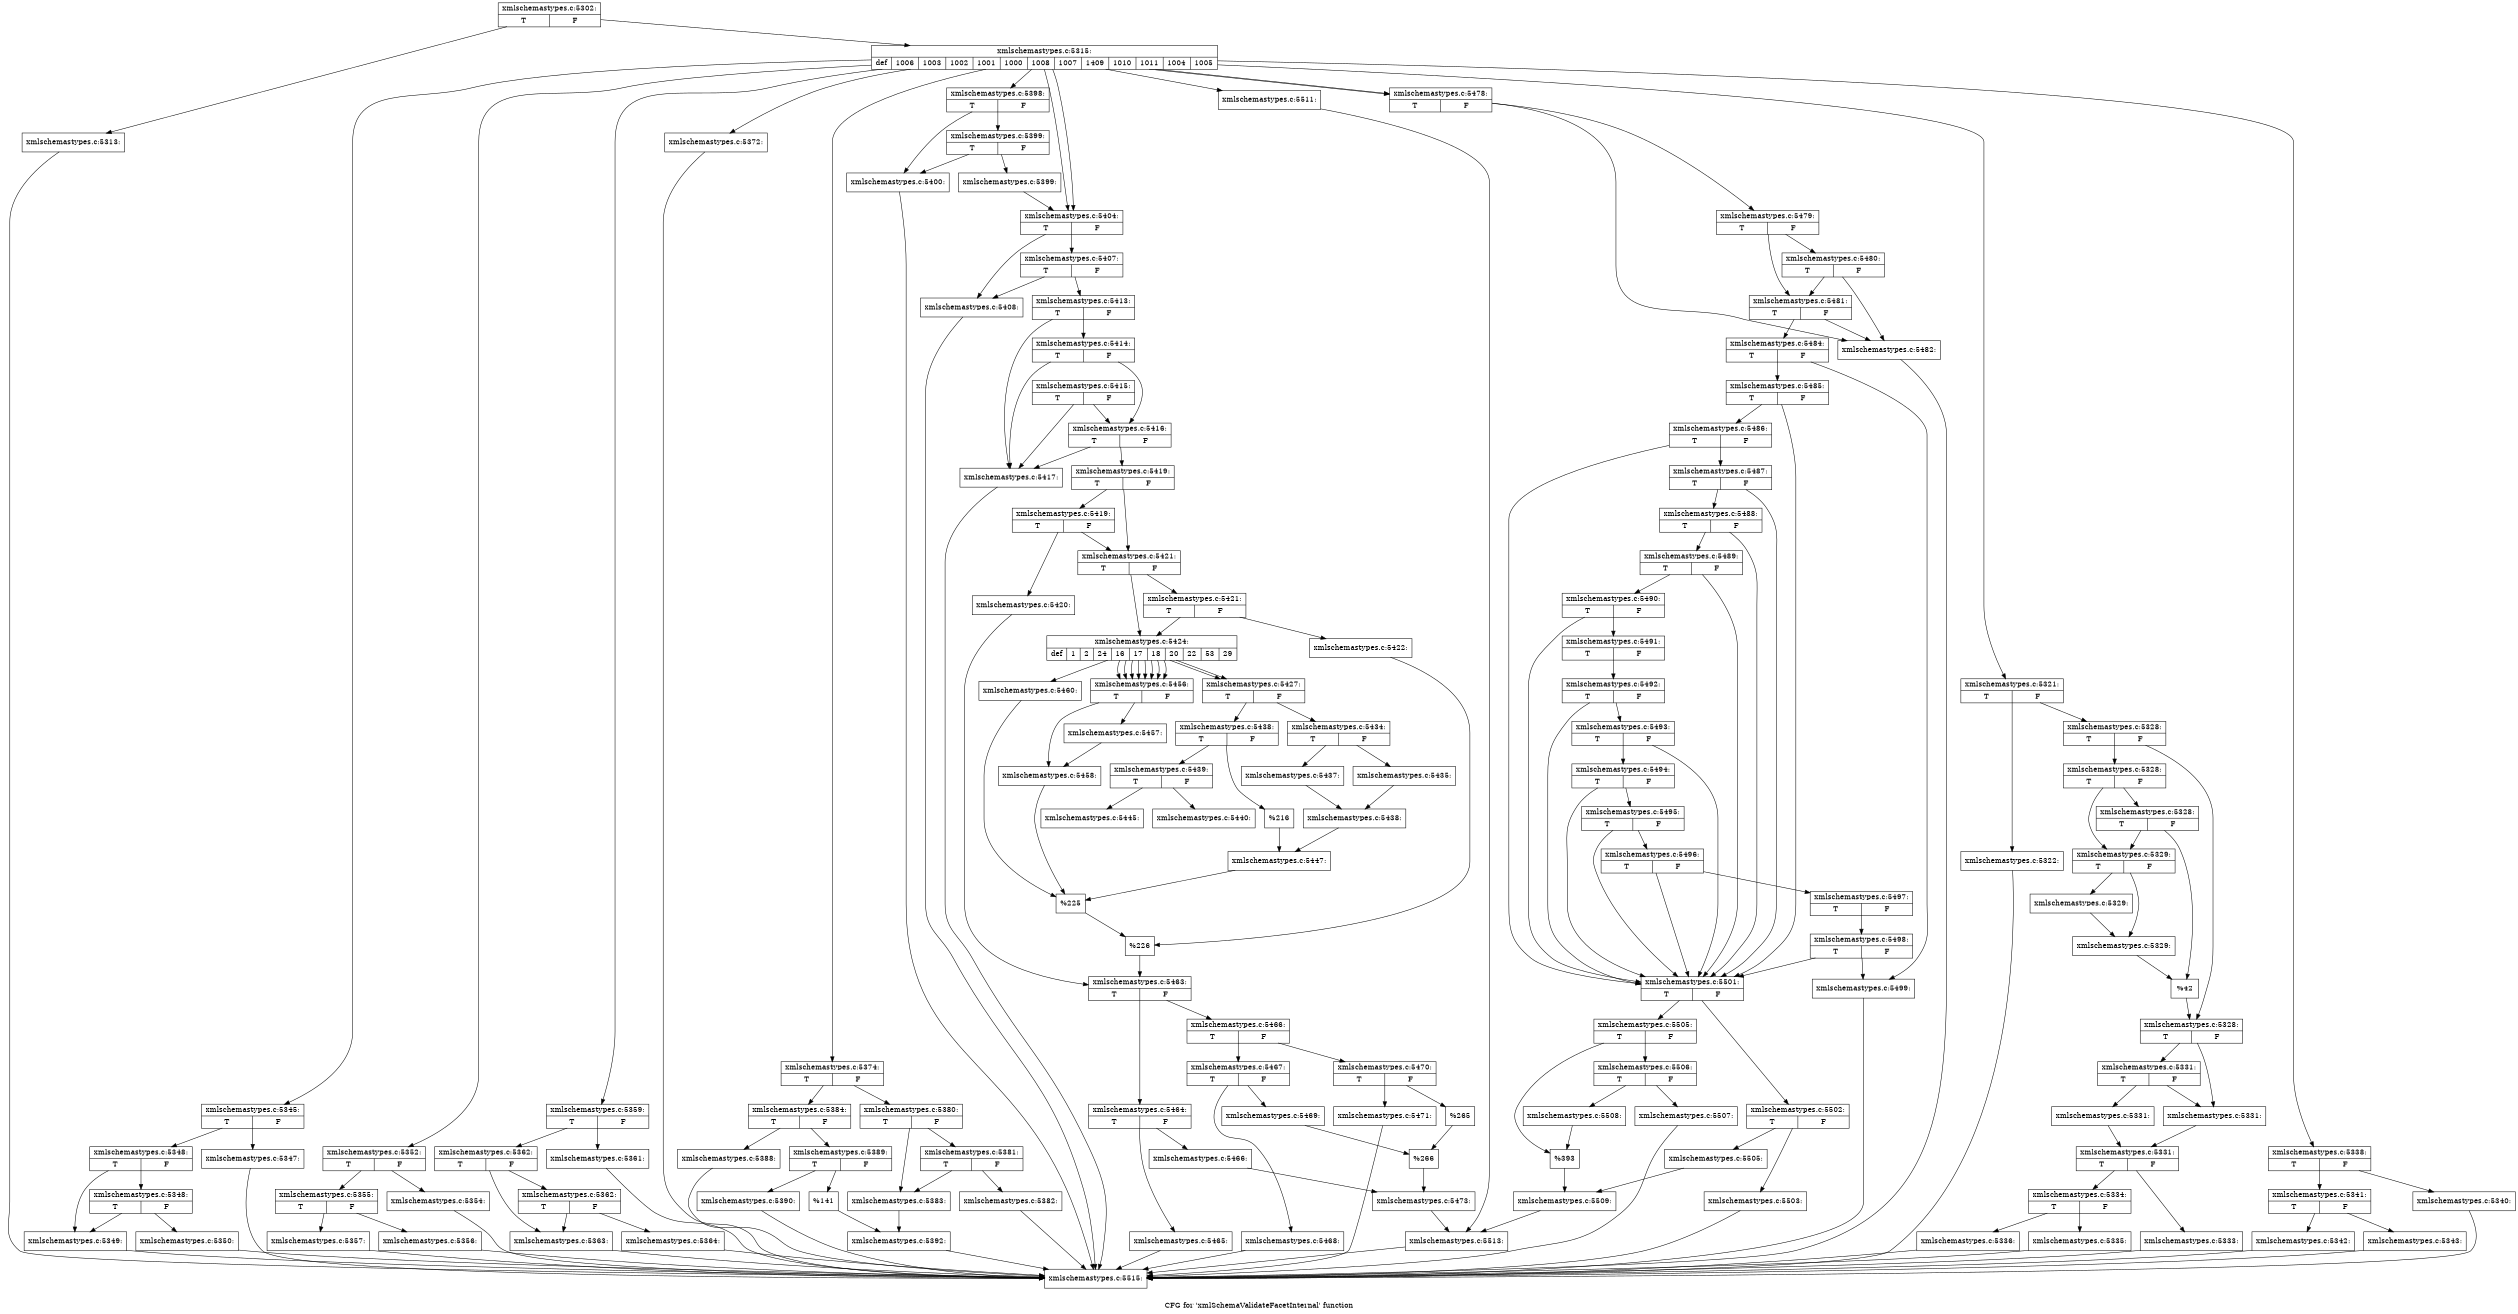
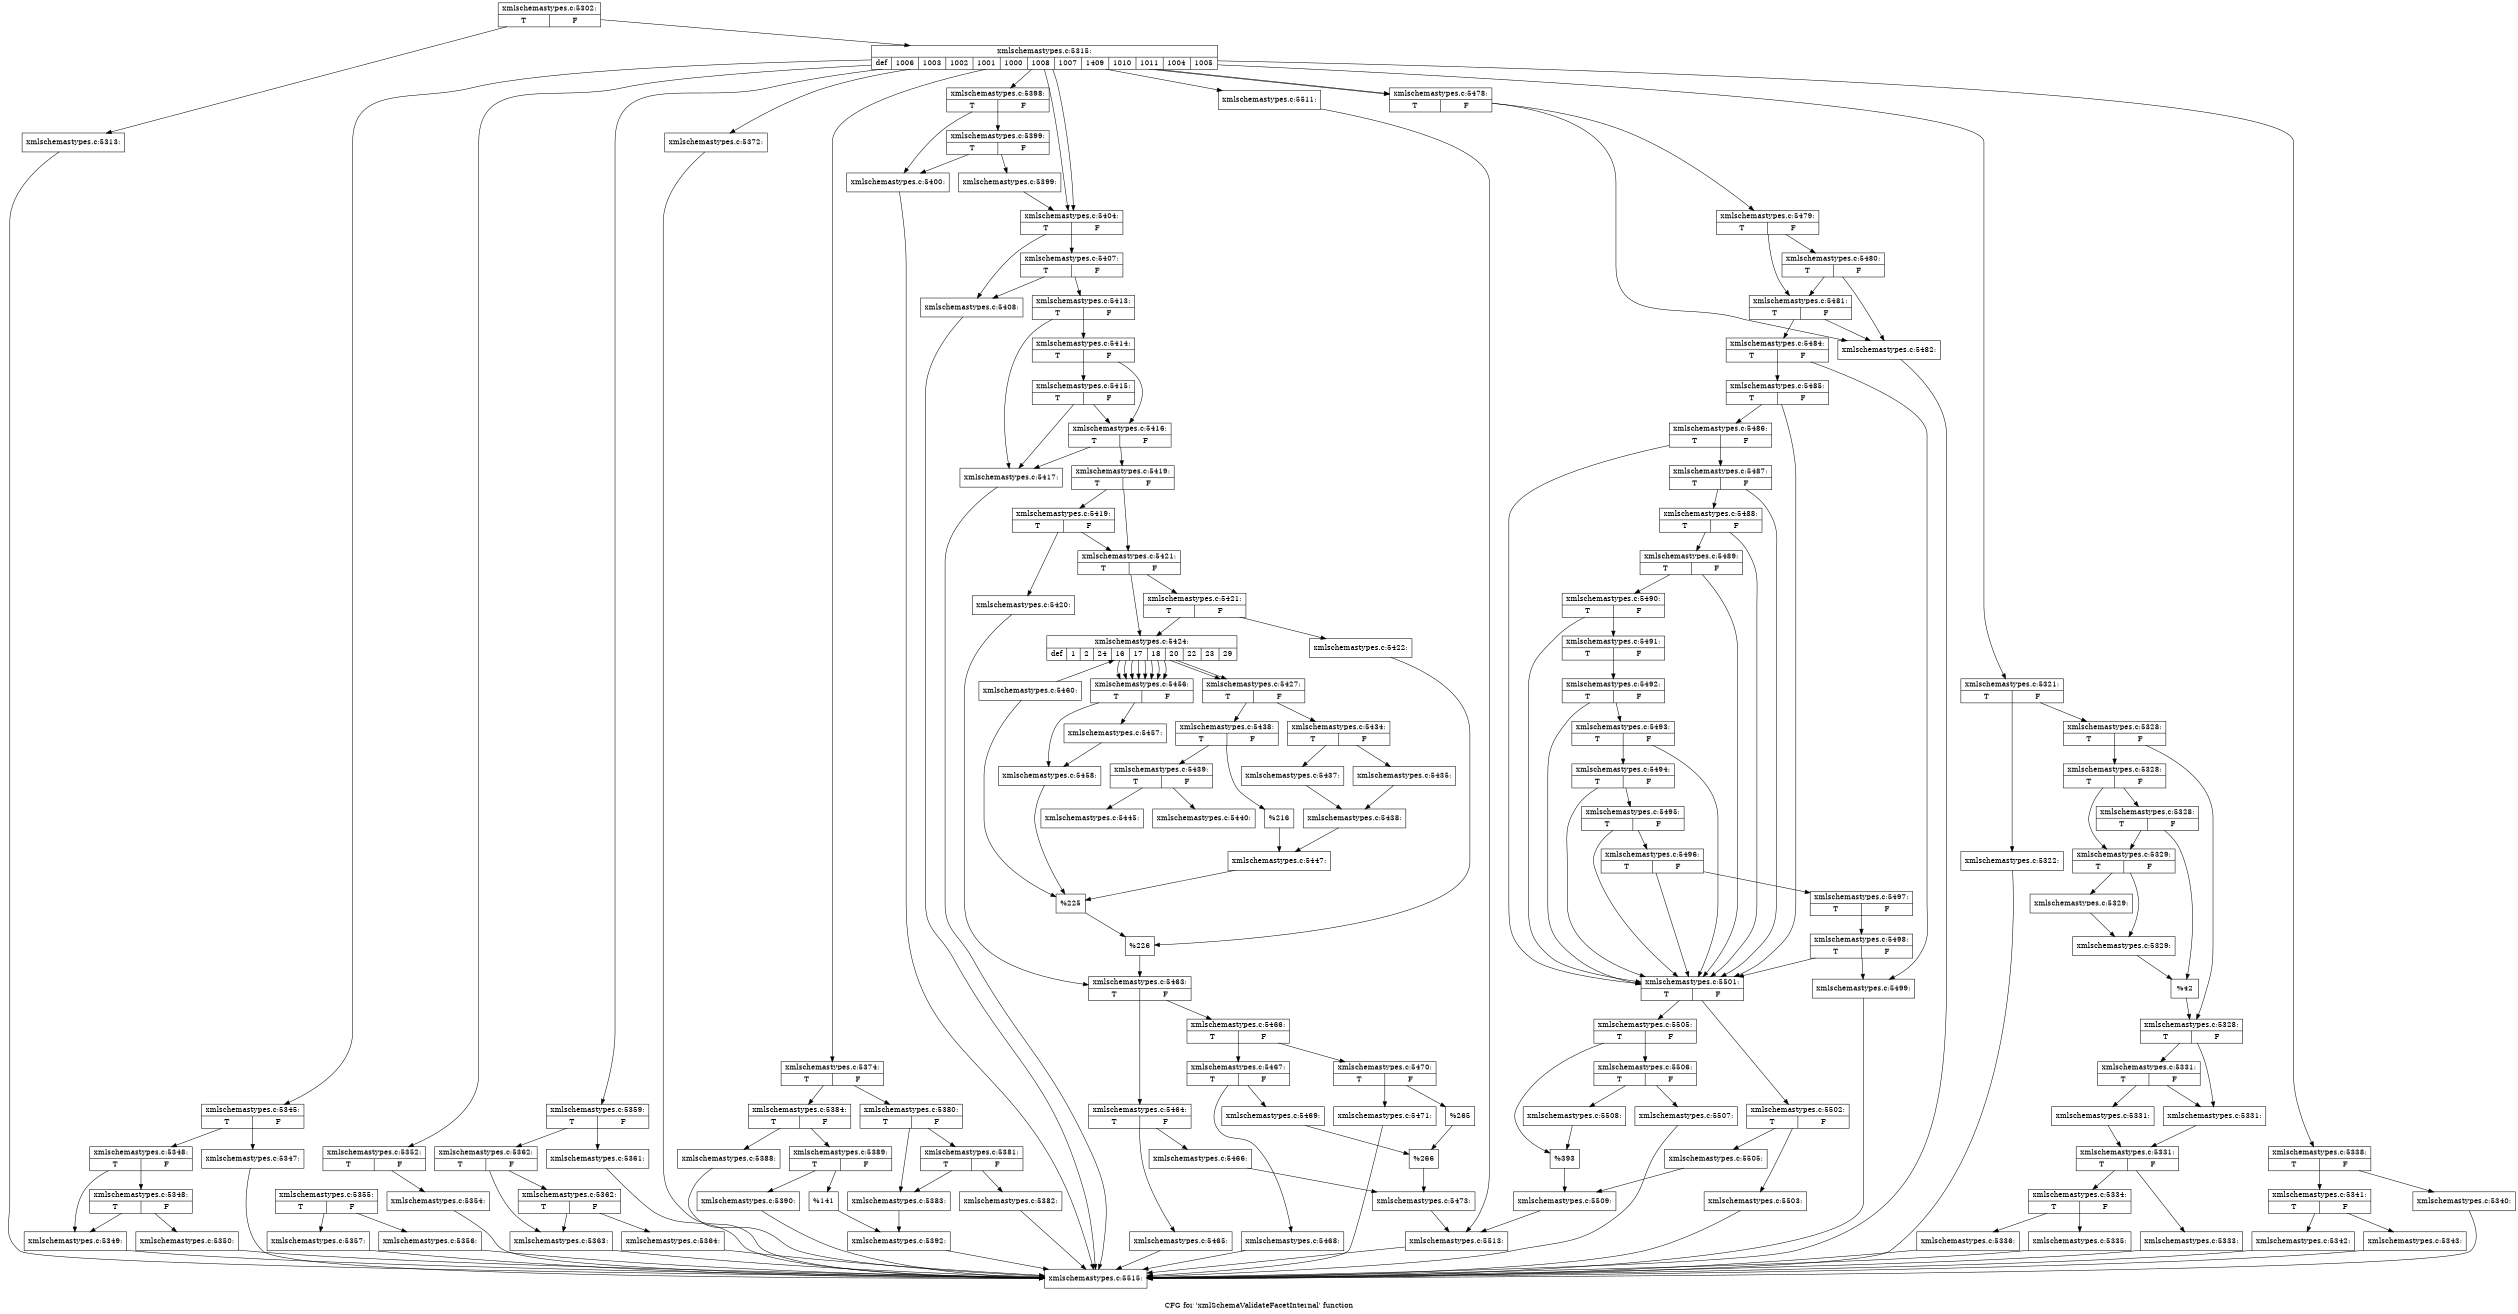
(1016, 406) -> (1083, 369)
(1210, 654) -> (1210, 654)
(1082, 670) -> (1083, 672)
(352, 1178) -> none
